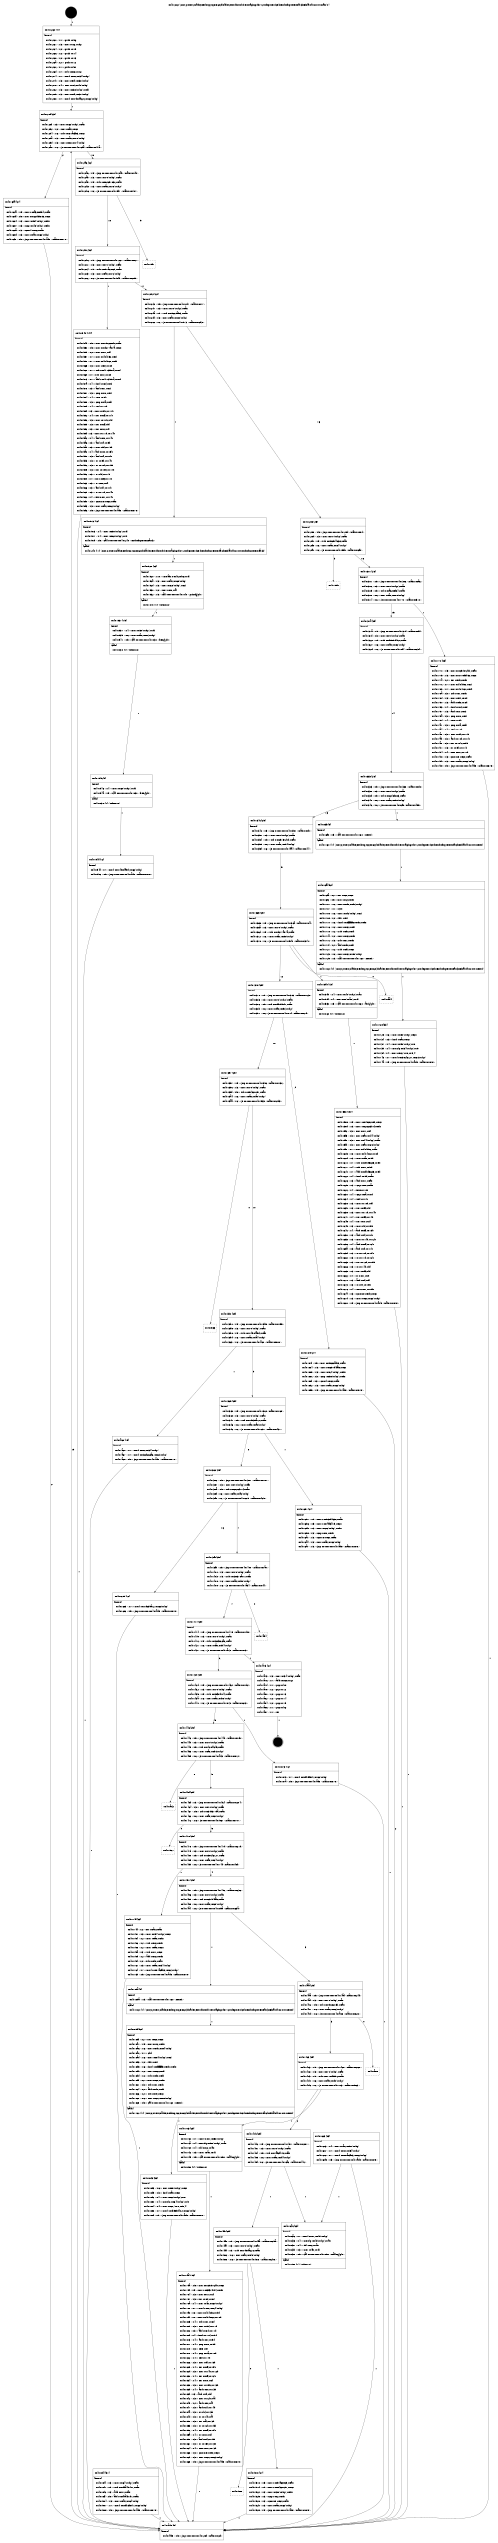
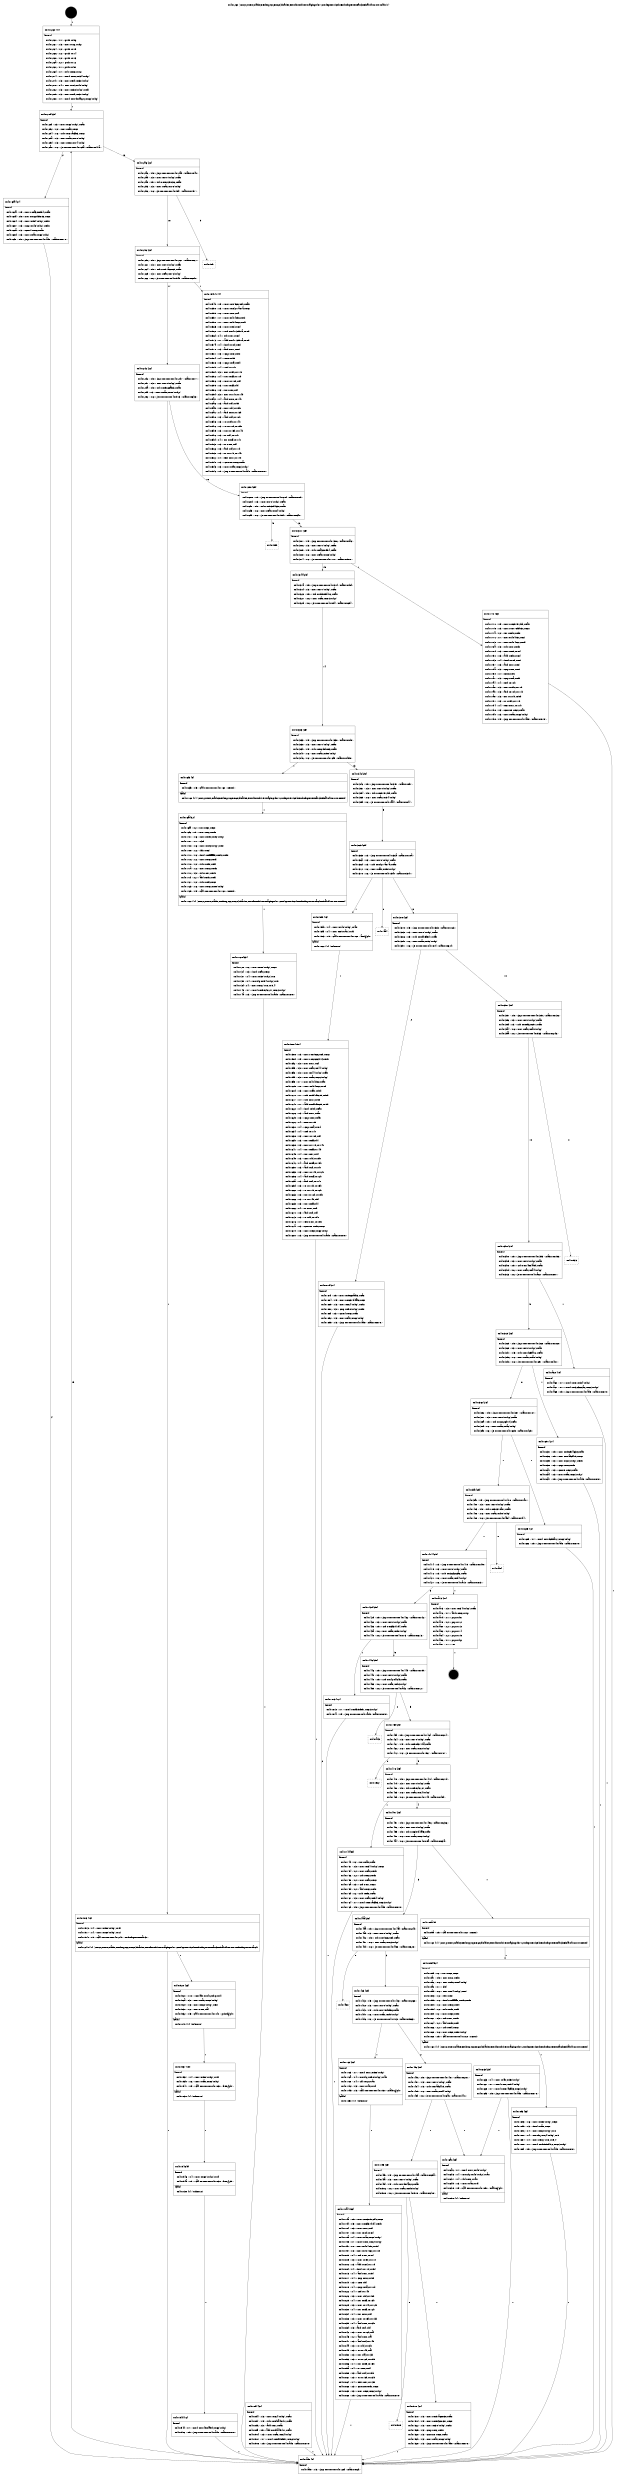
(222, 1528) -> (531, 1461)
(78, 1555) -> (167, 2264)
